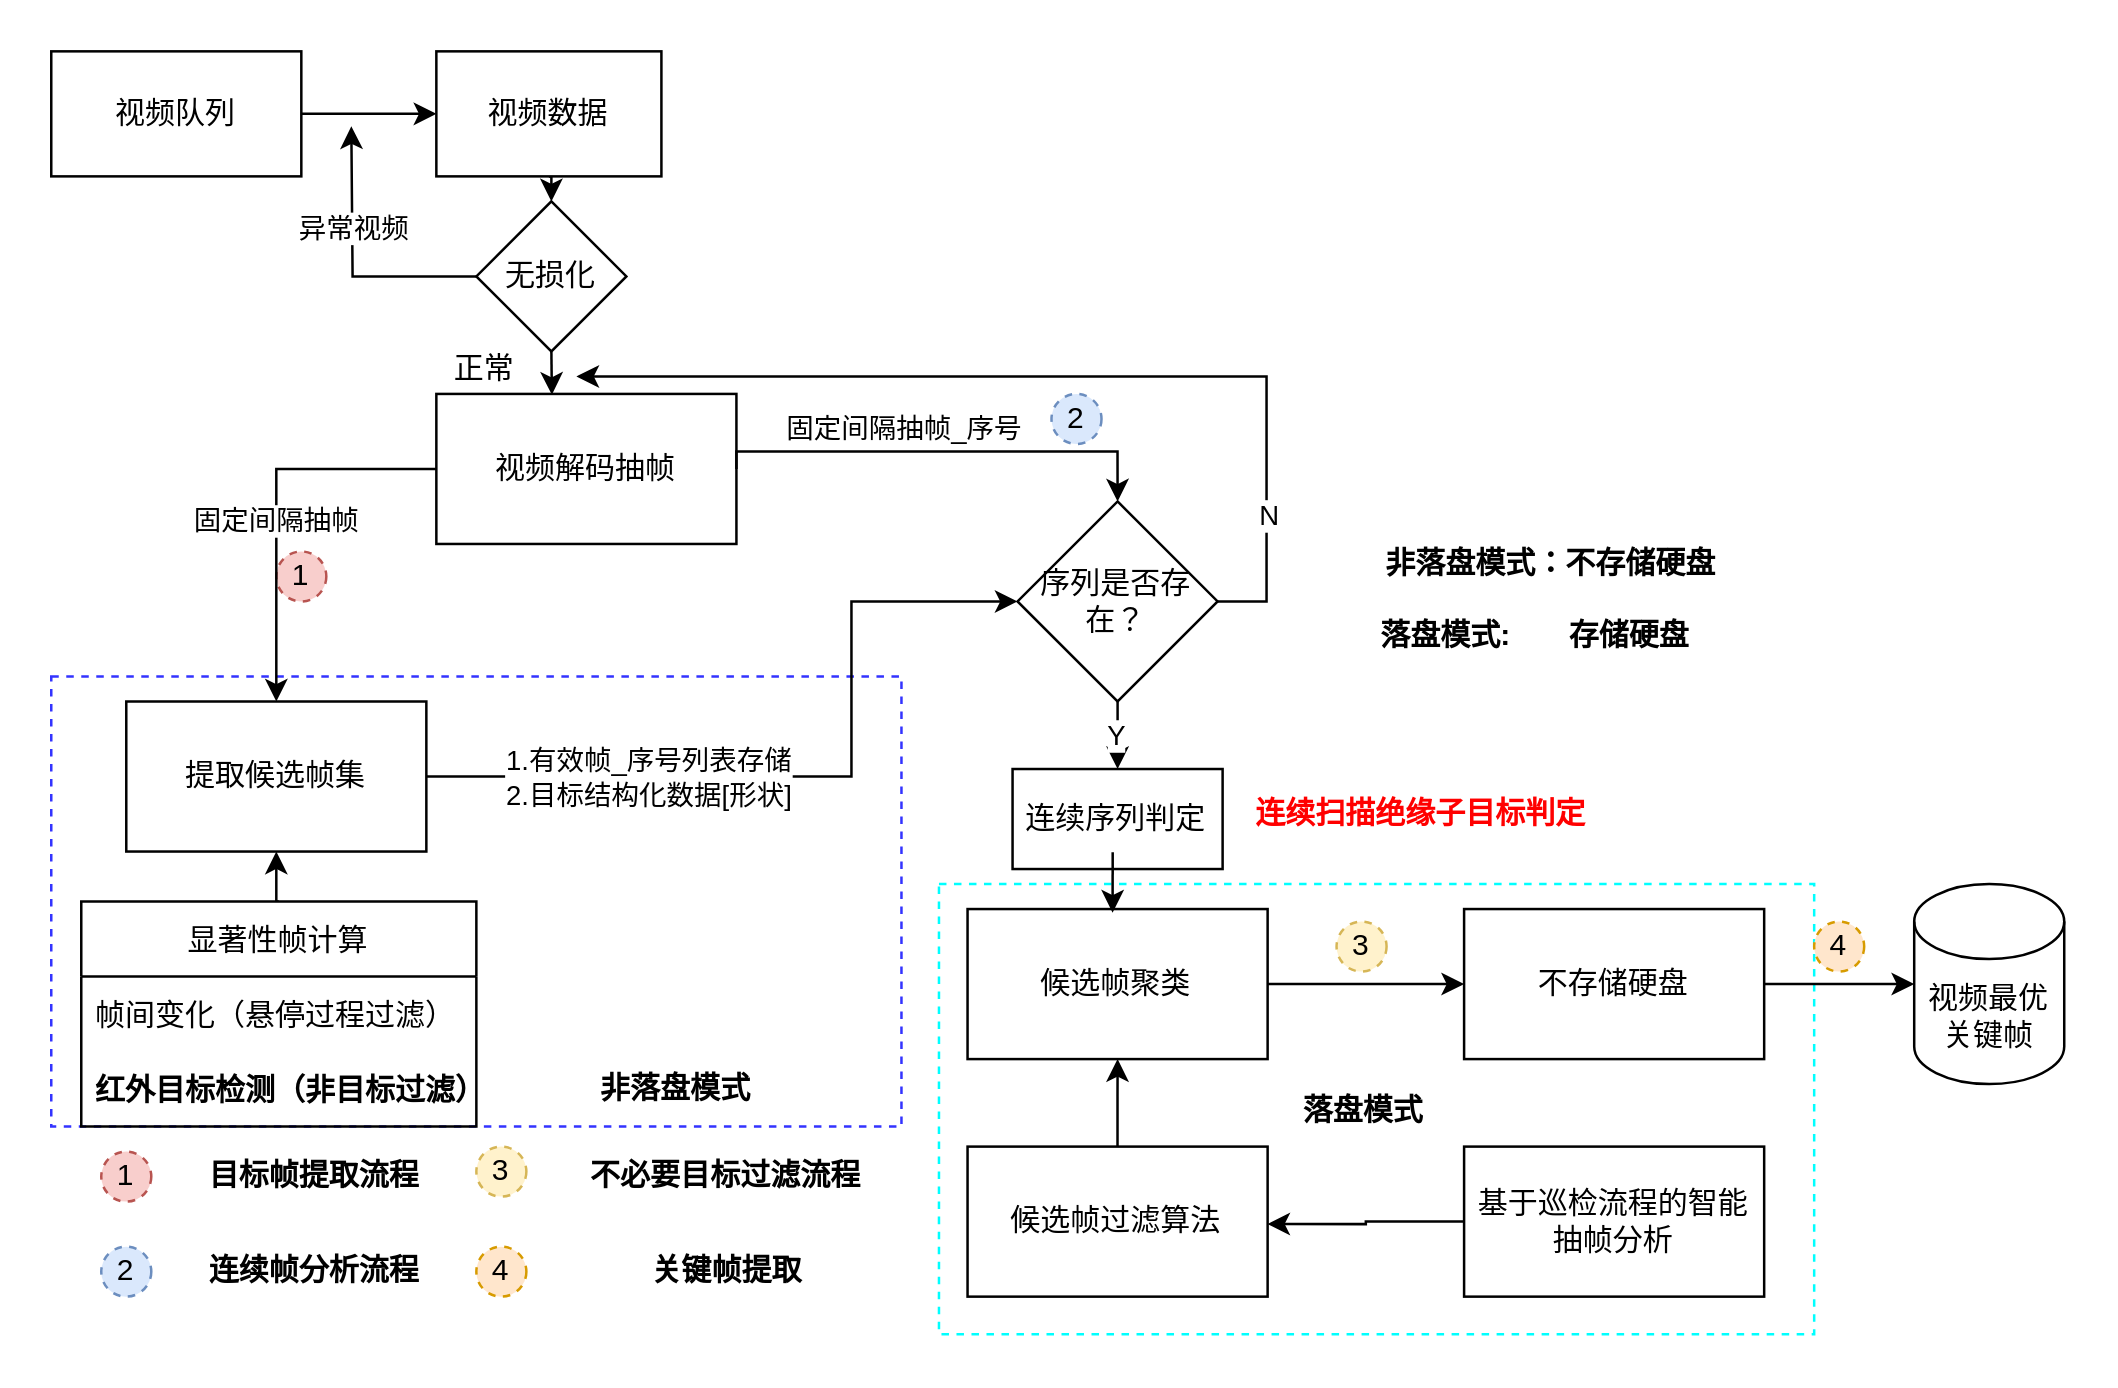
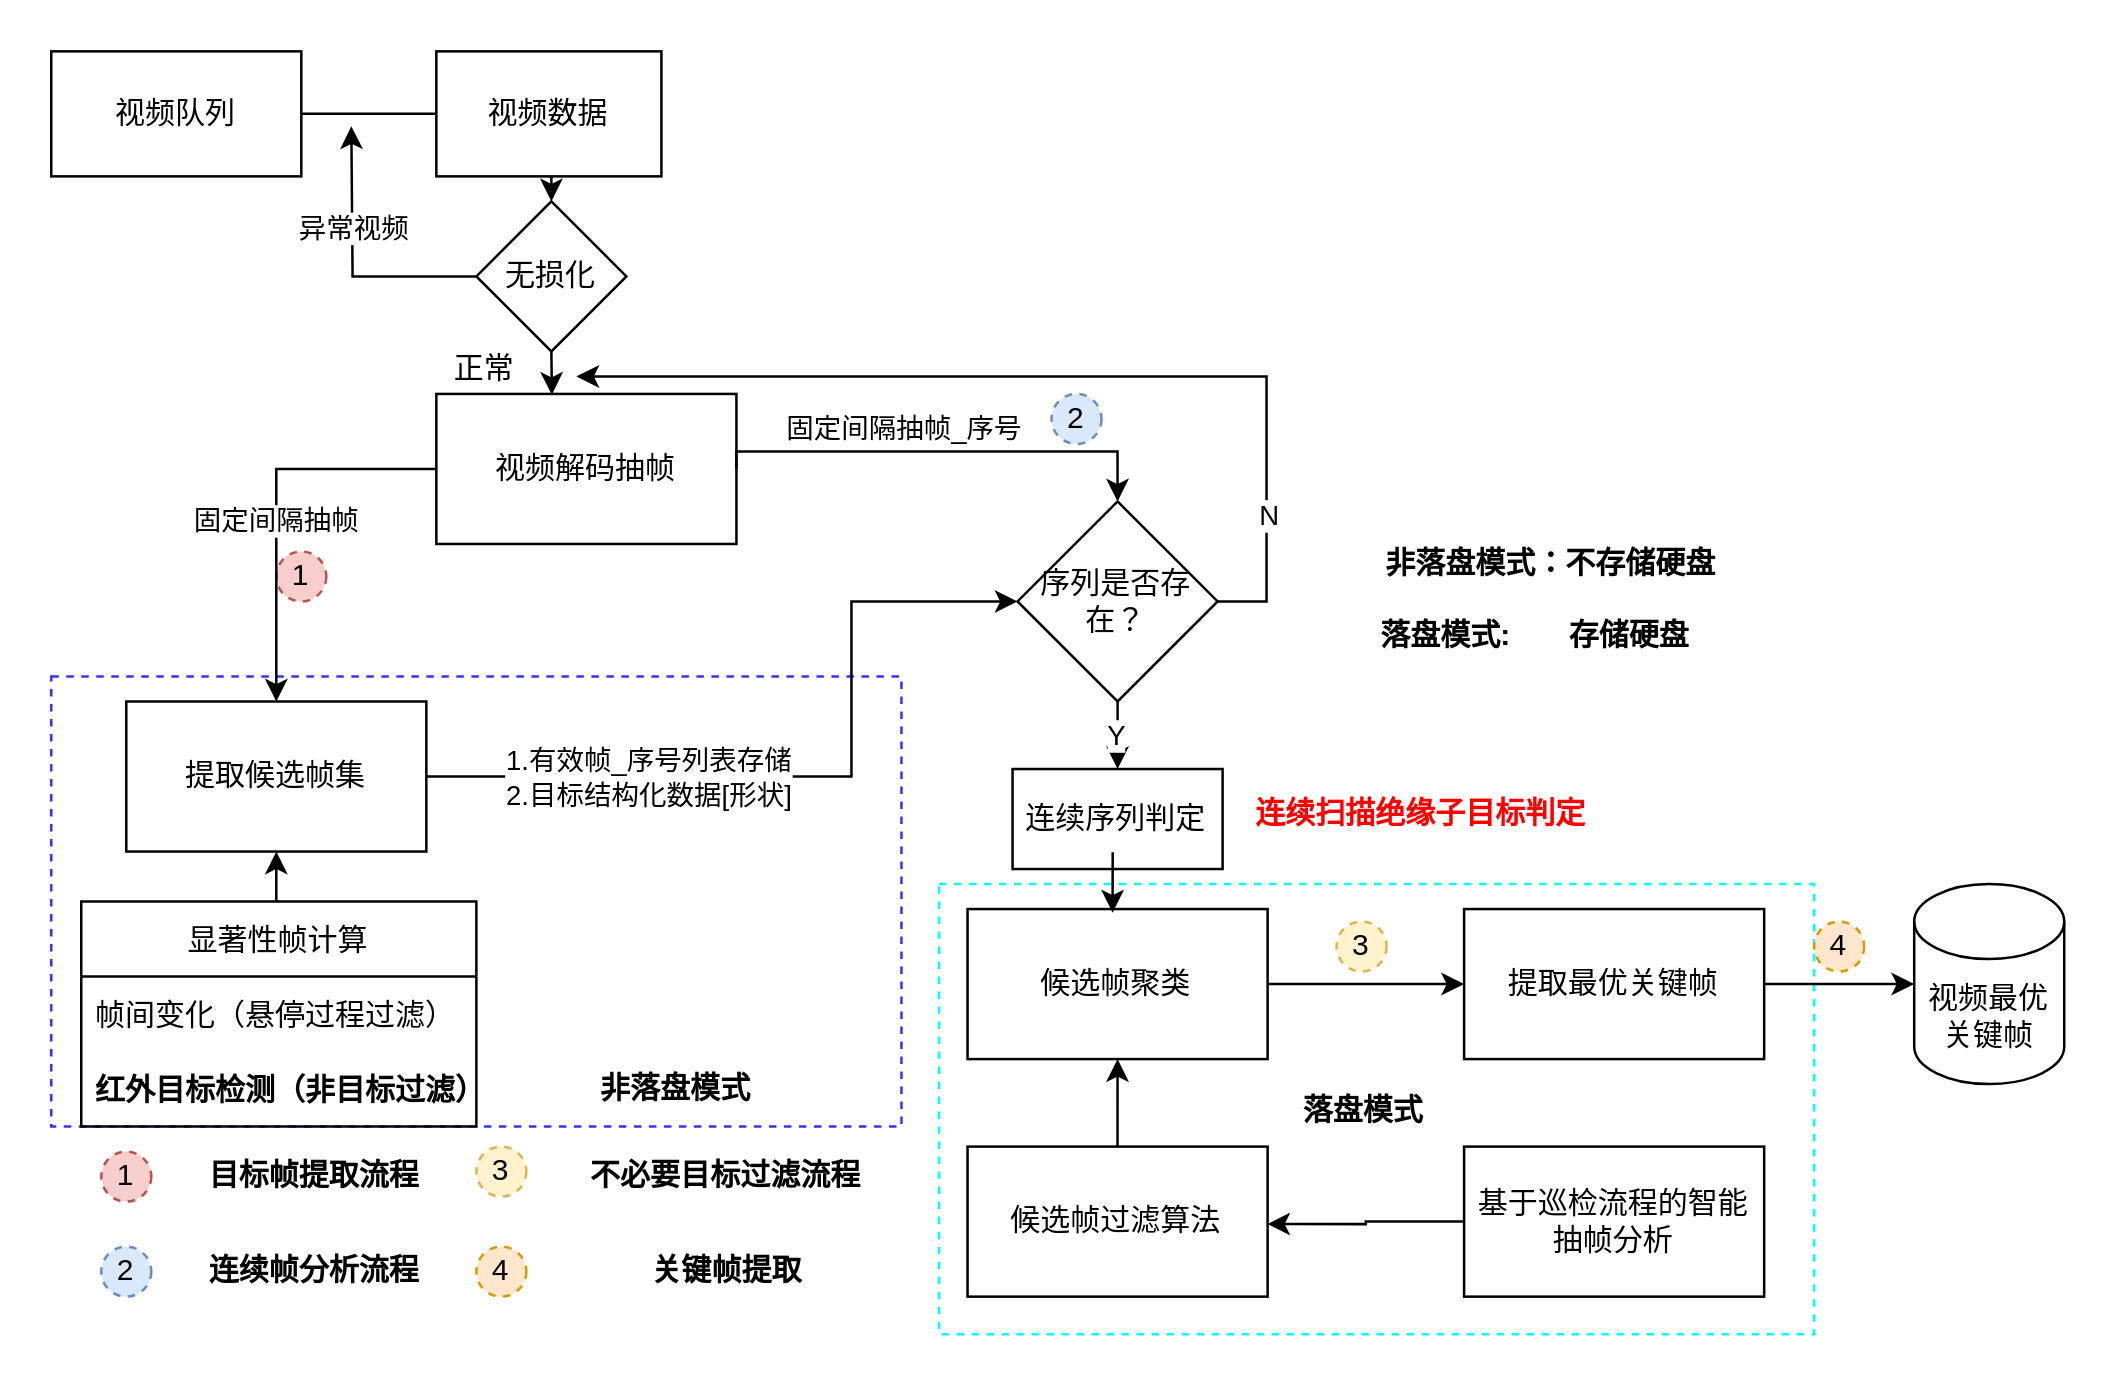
(418, 114) -> (425, 114)
(1614, 984) -> (1614, 984)
